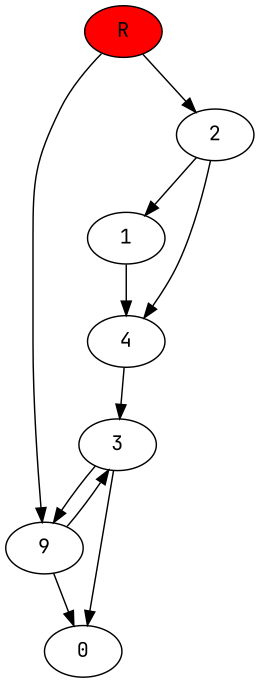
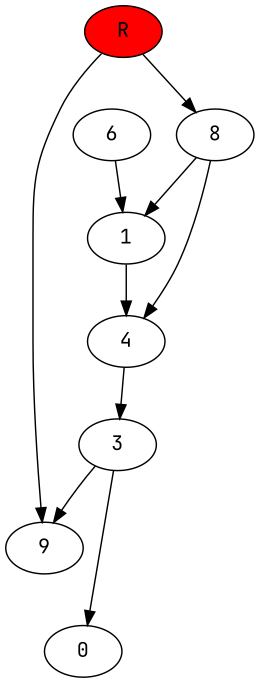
none -> (112, 135)
(215, 135) -> (215, 135)
(84, 505) -> none
(61, 593) -> none
